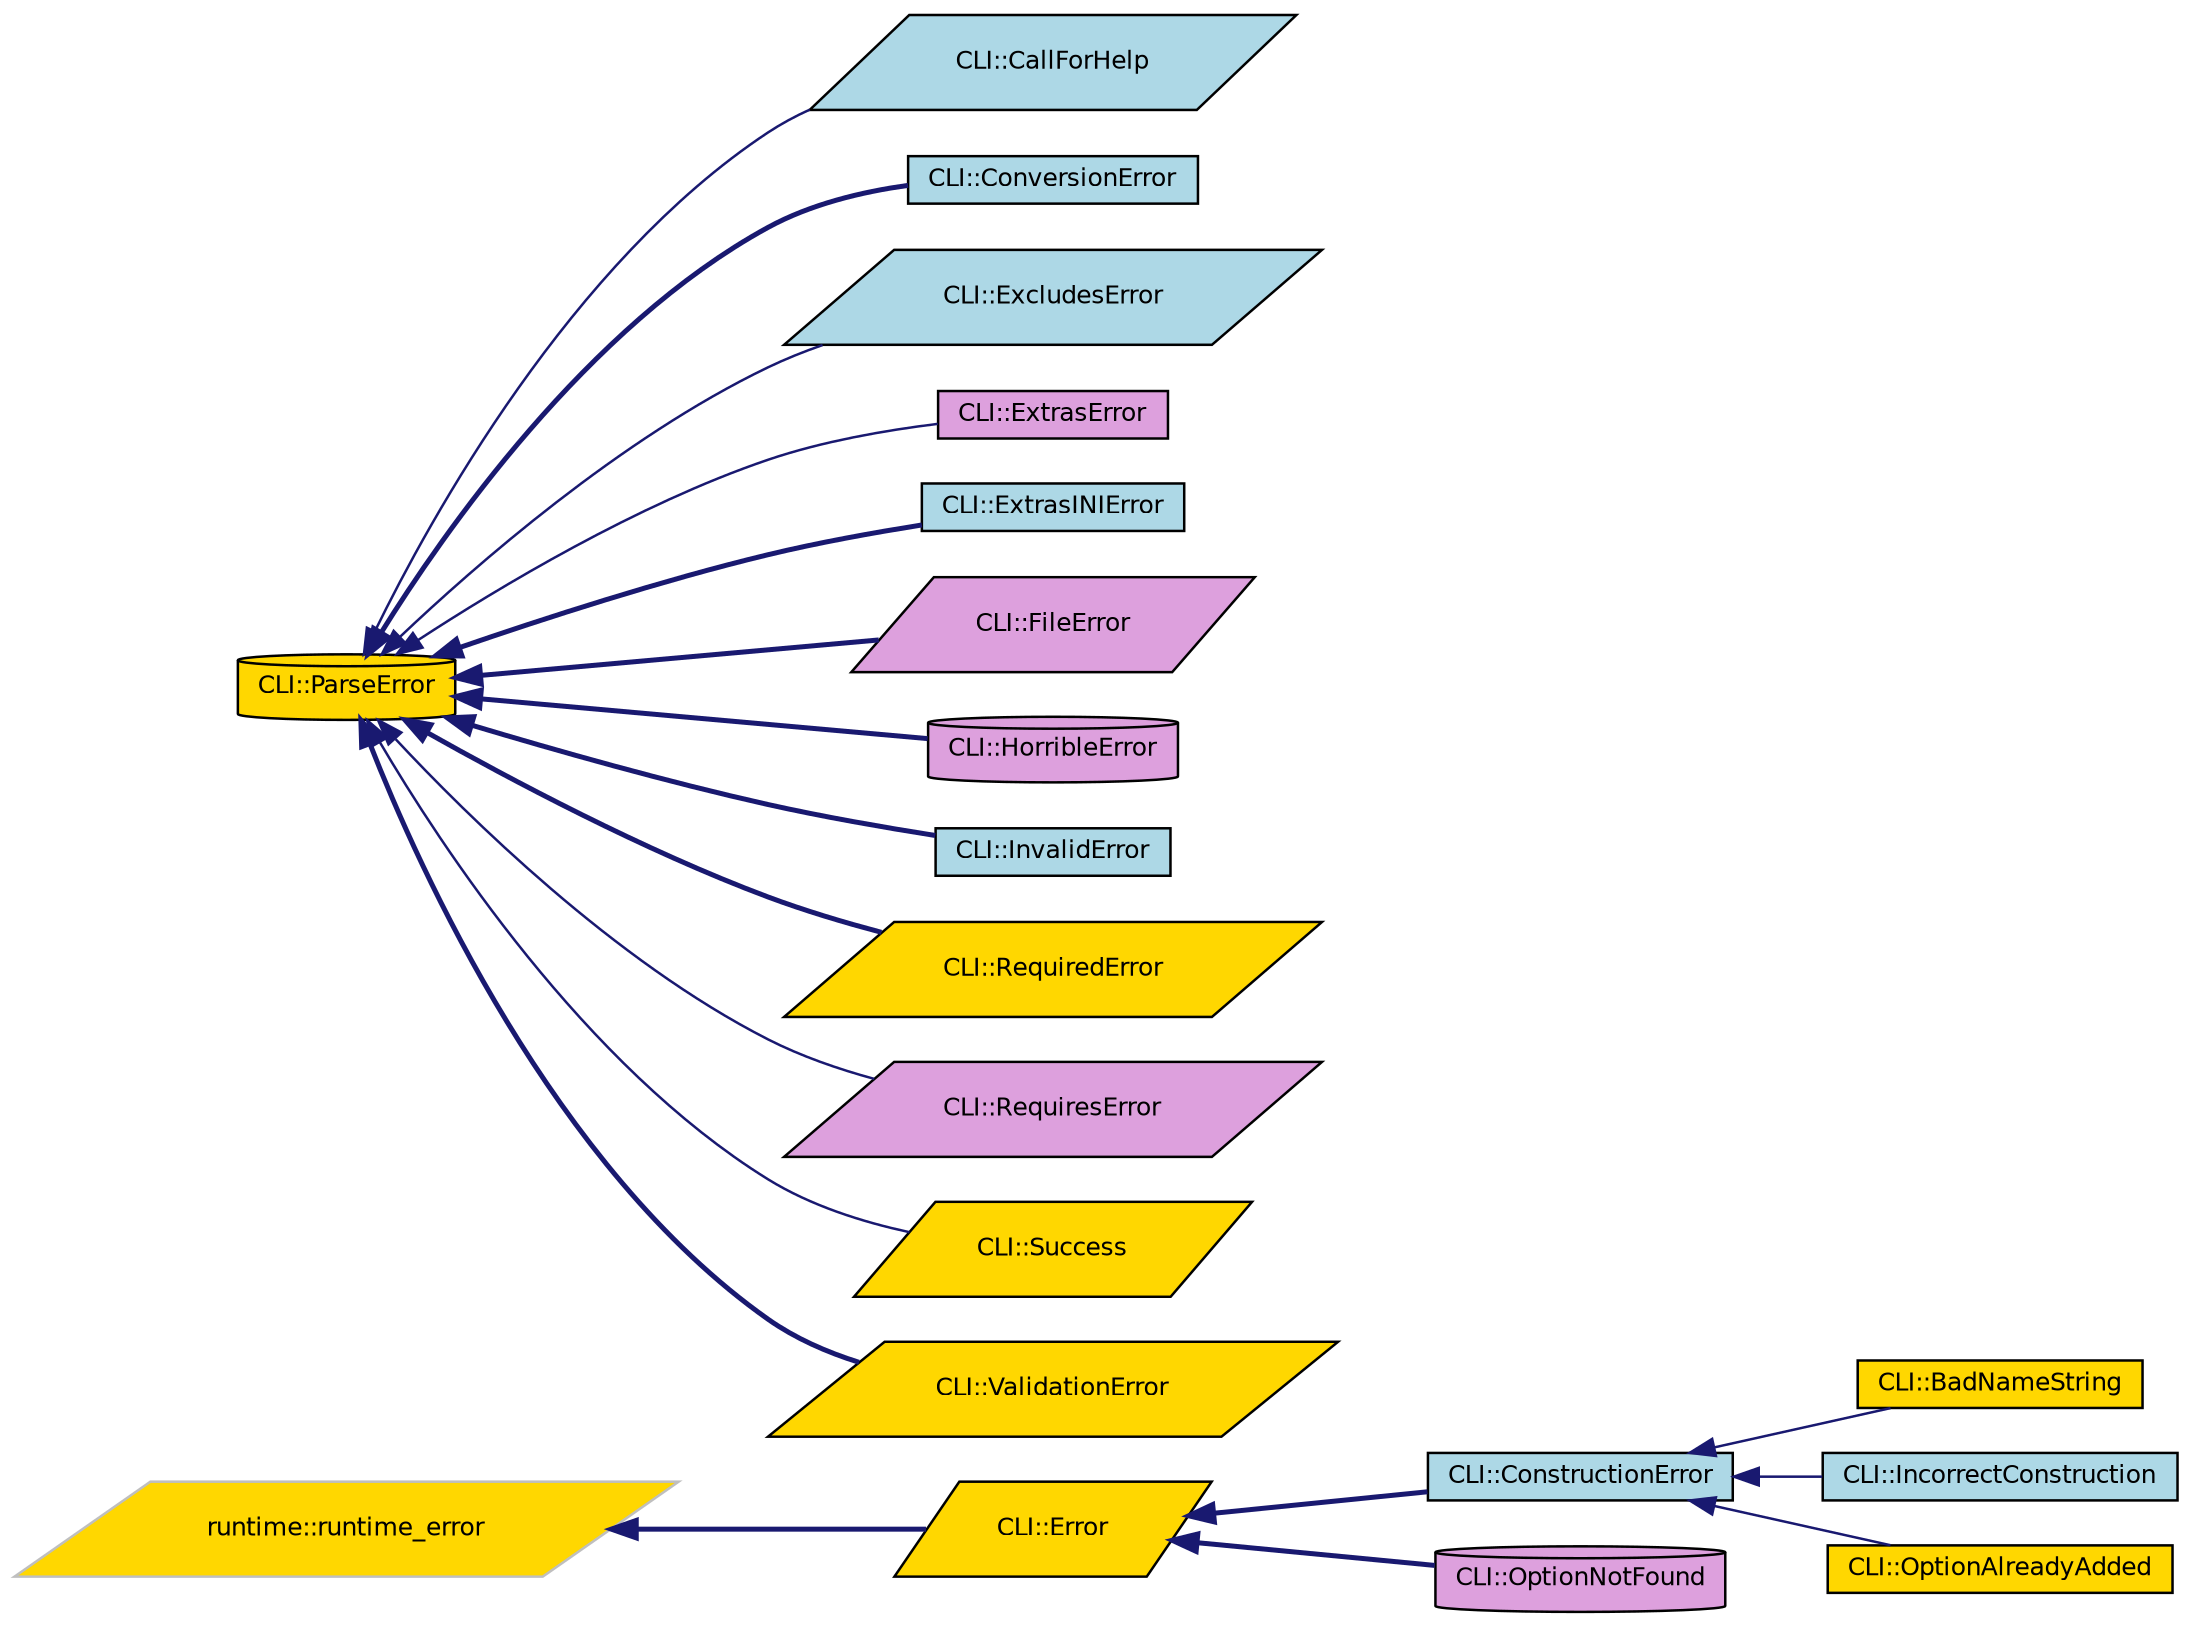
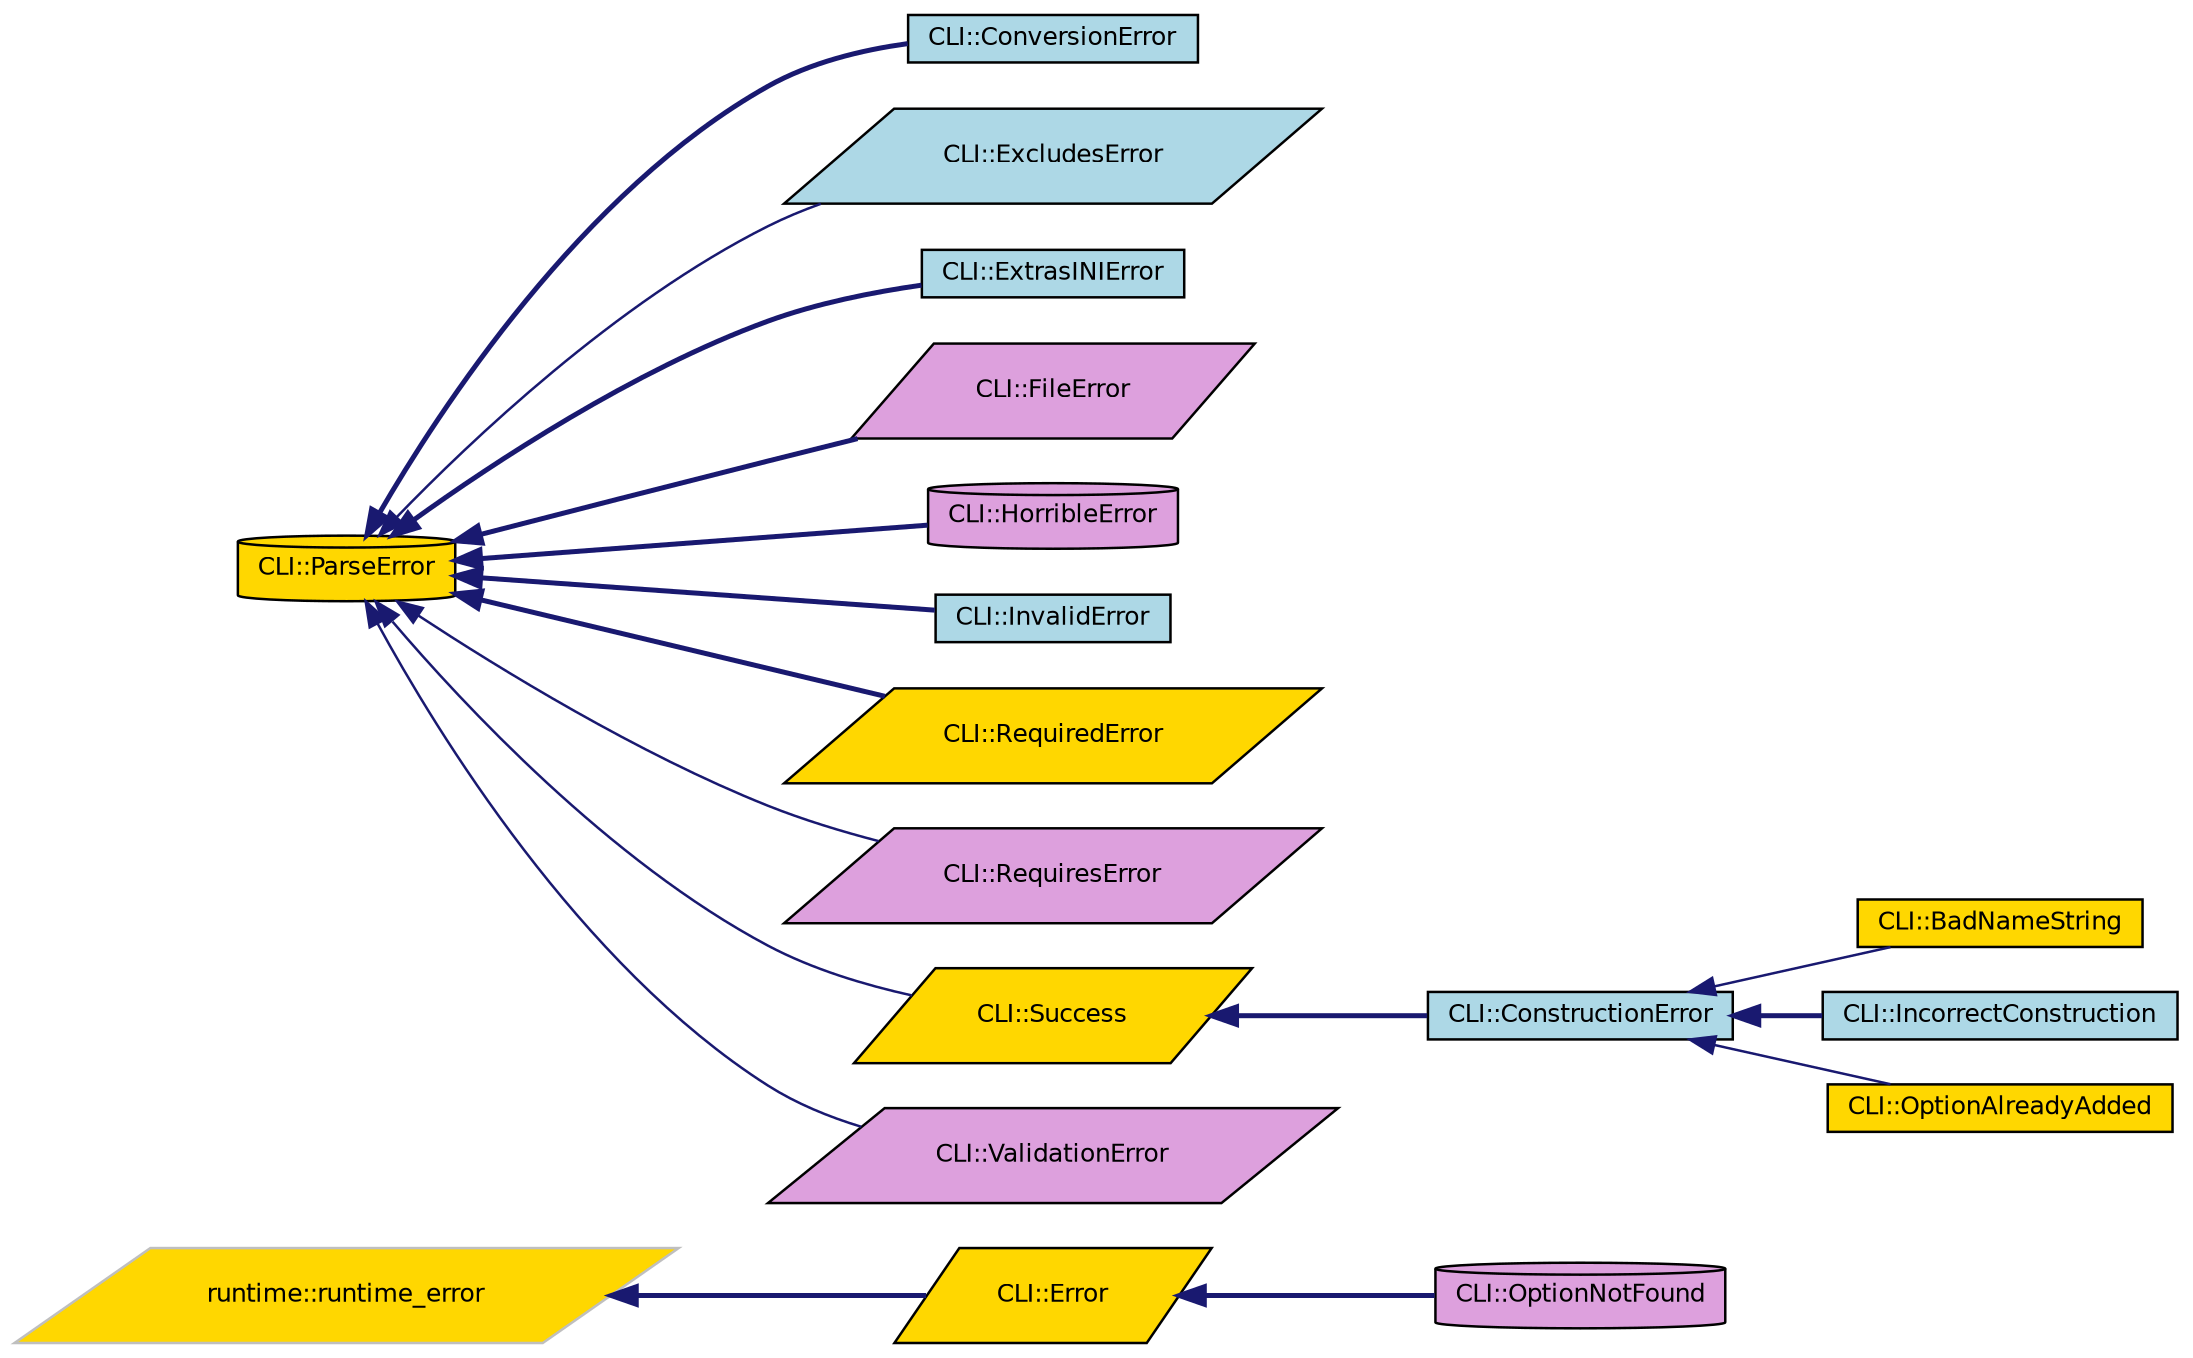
(1053, 62) -> none
(1053, 415) -> none
(559, 1101) -> (579, 917)
(1053, 1389) -> (1053, 1156)
(1791, 1477) -> (1791, 1016)
(1321, 1503) -> (1332, 1016)
